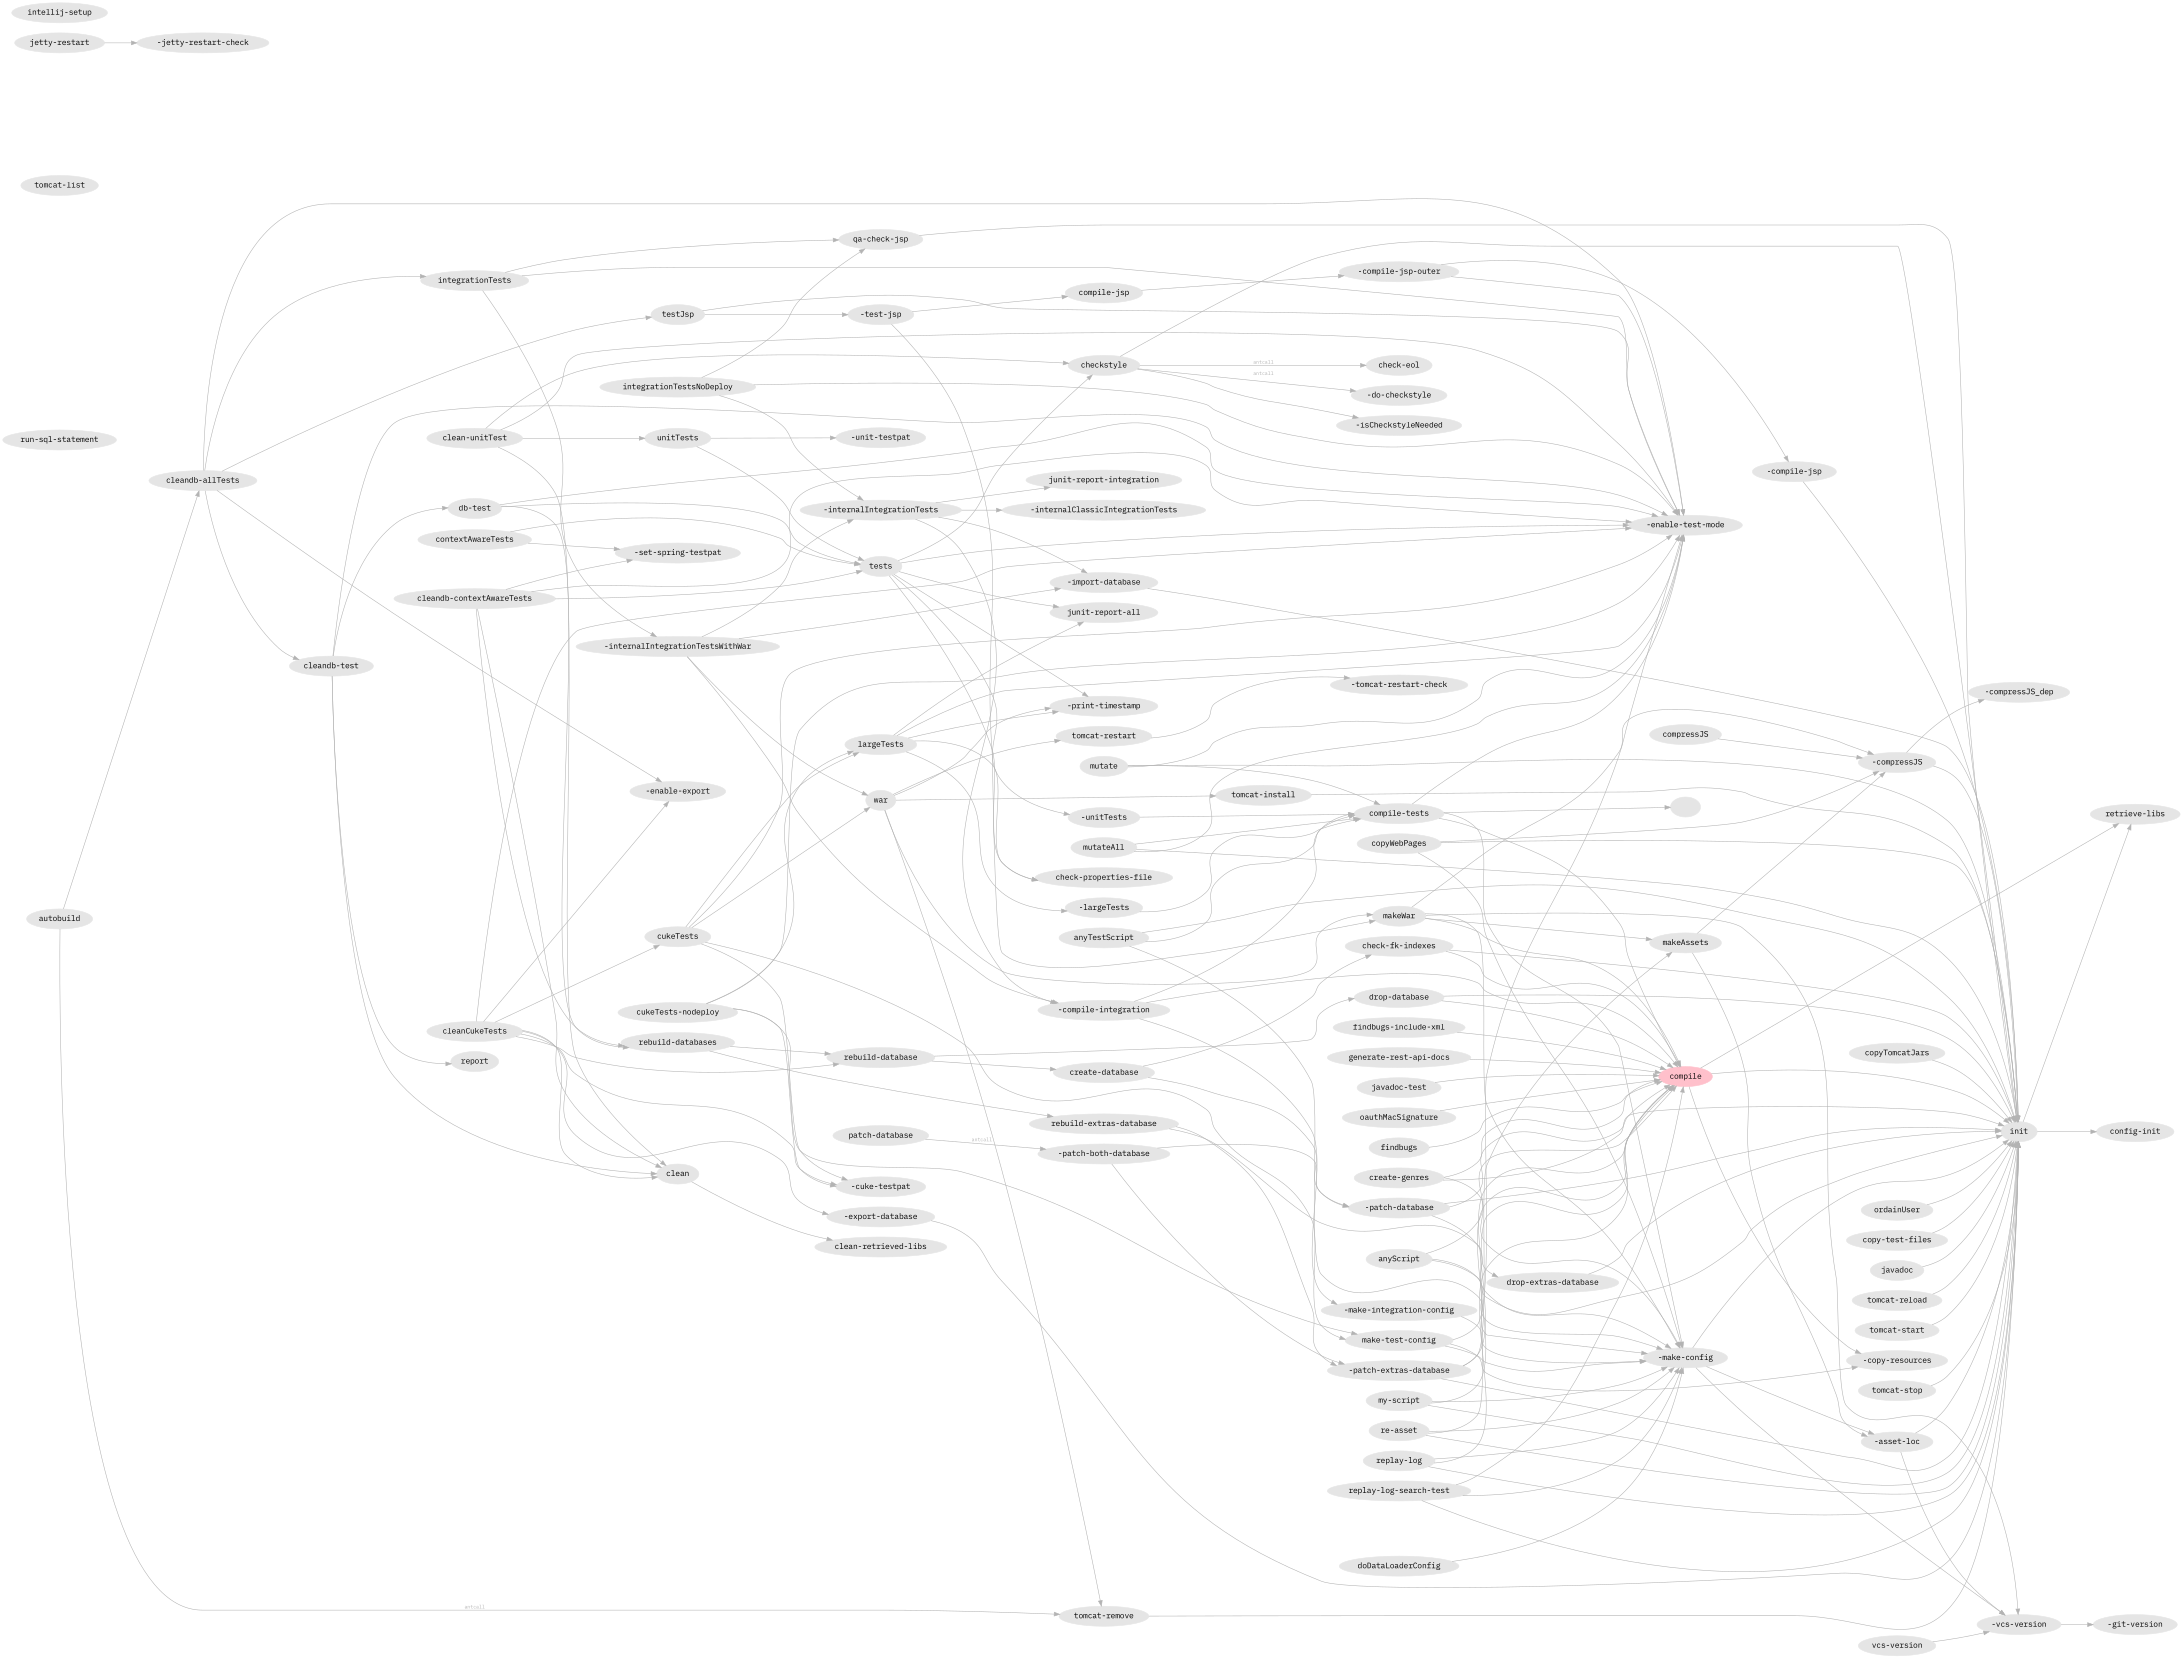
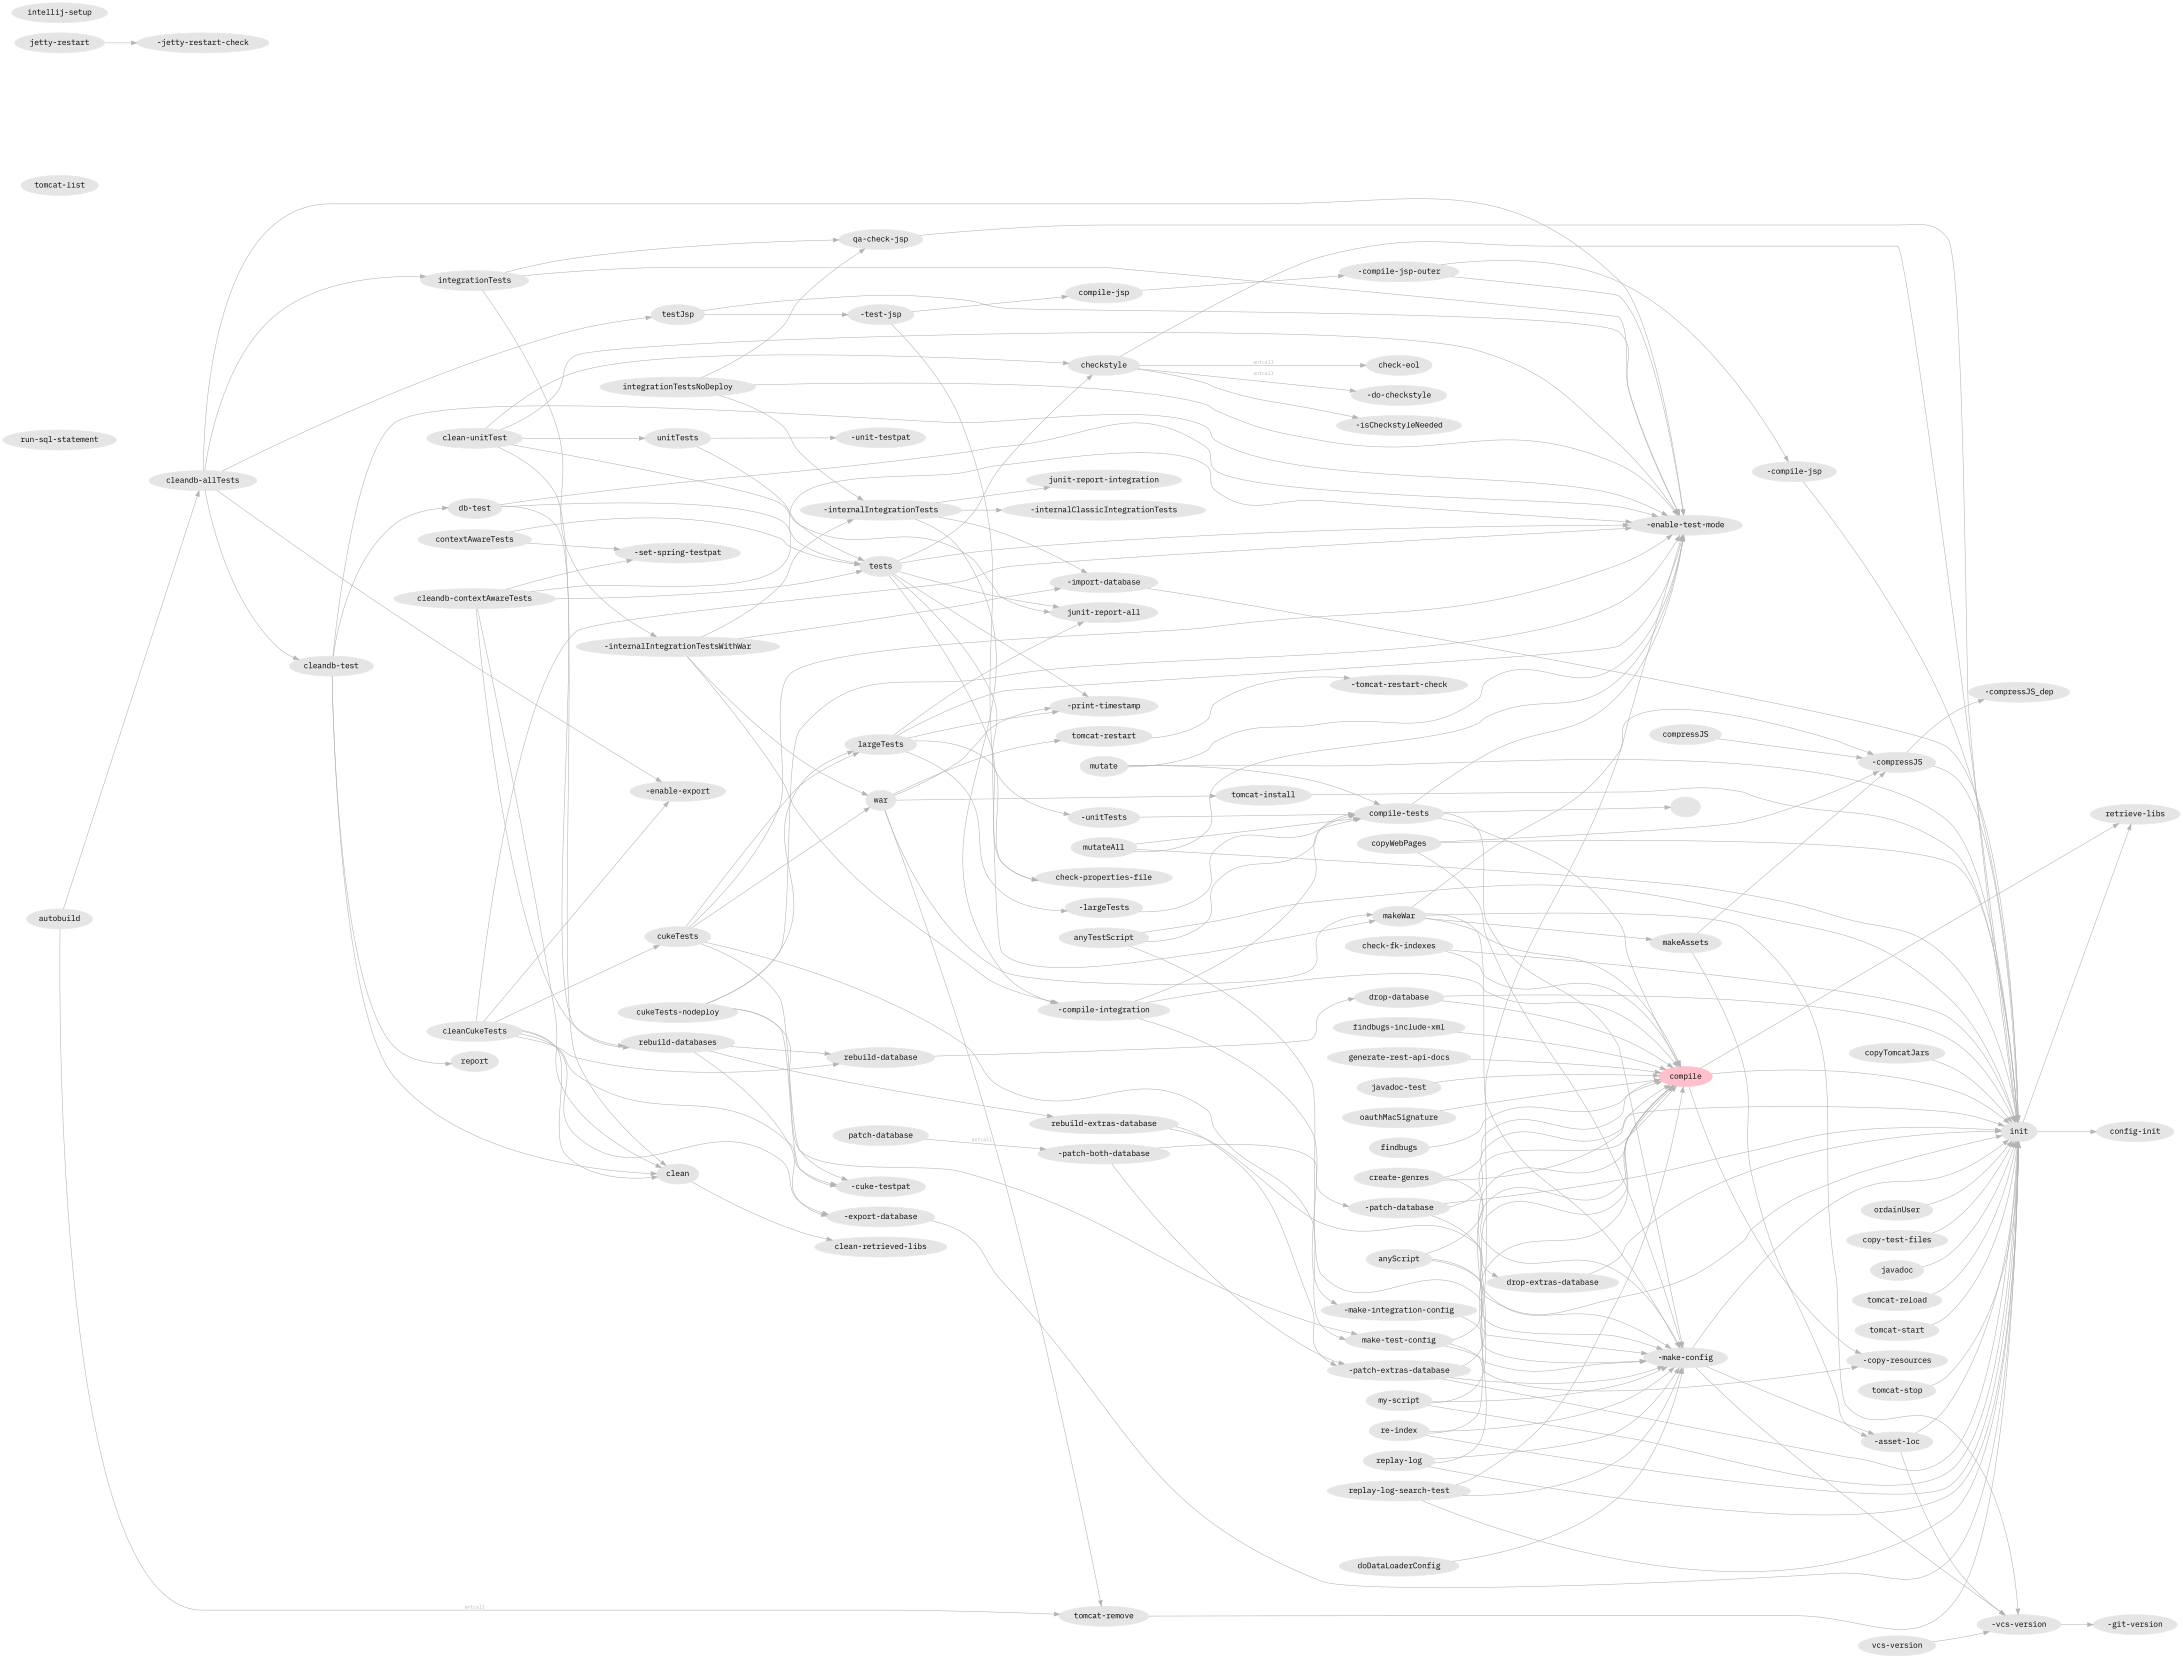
none -> (766, 498)
(1104, 1073) -> none
none -> (776, 1124)
(1497, 1145) -> (1555, 1383)
(1399, 1431) -> (1399, 1431)
